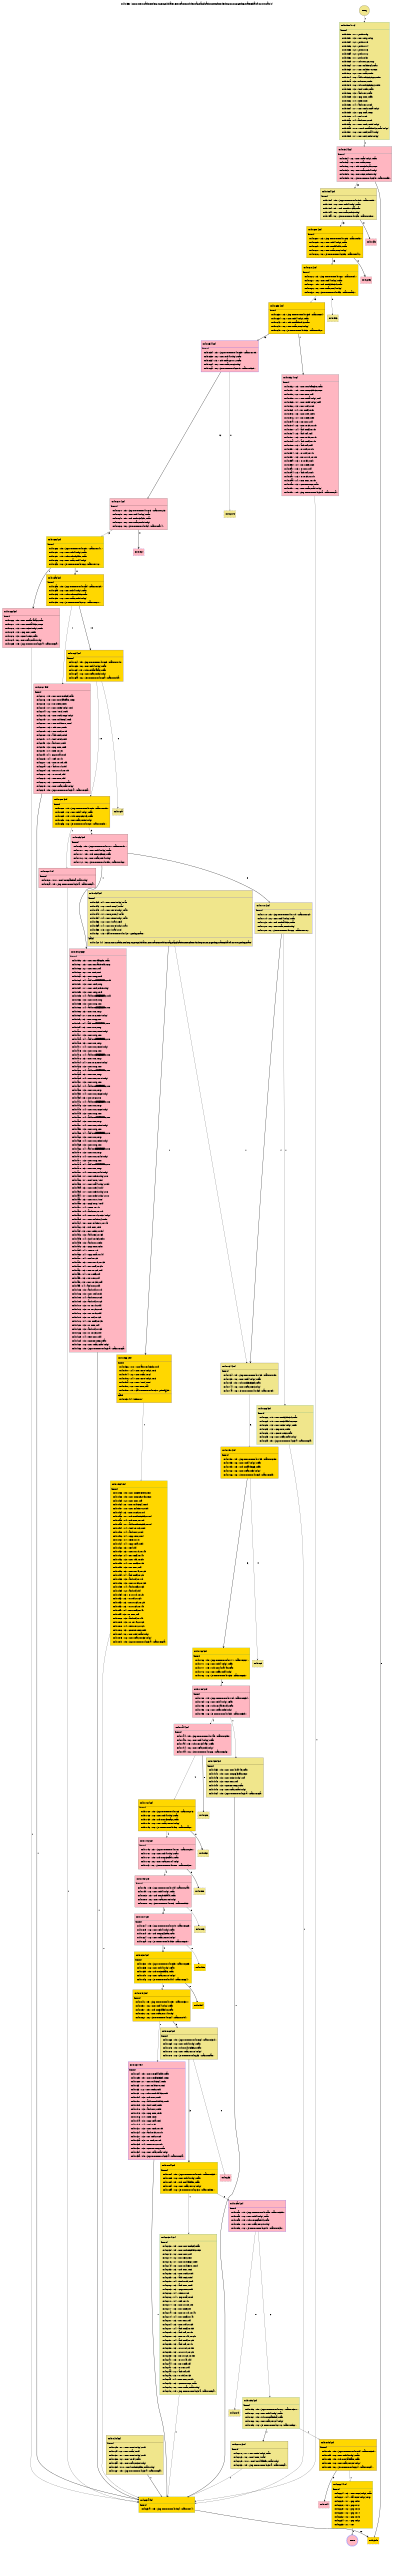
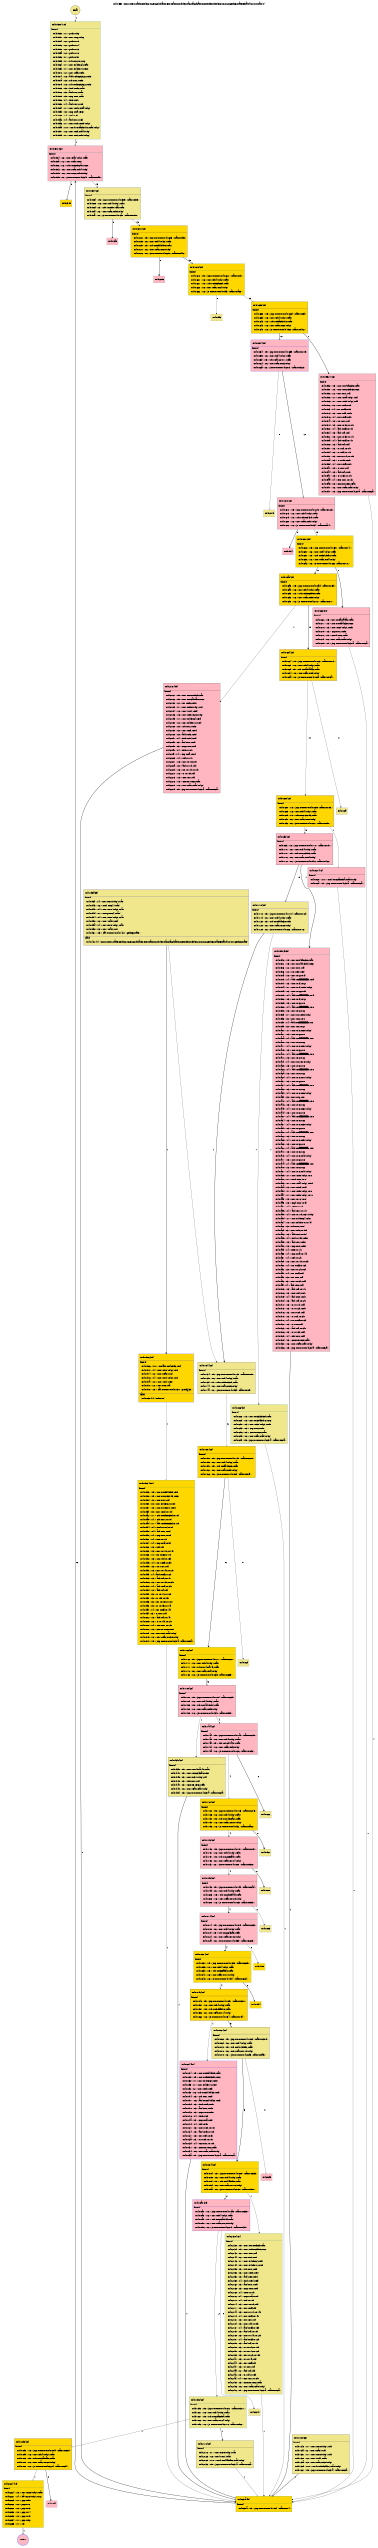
(364, 10) -> (75, 10)
(281, 2524) -> (75, 1409)
